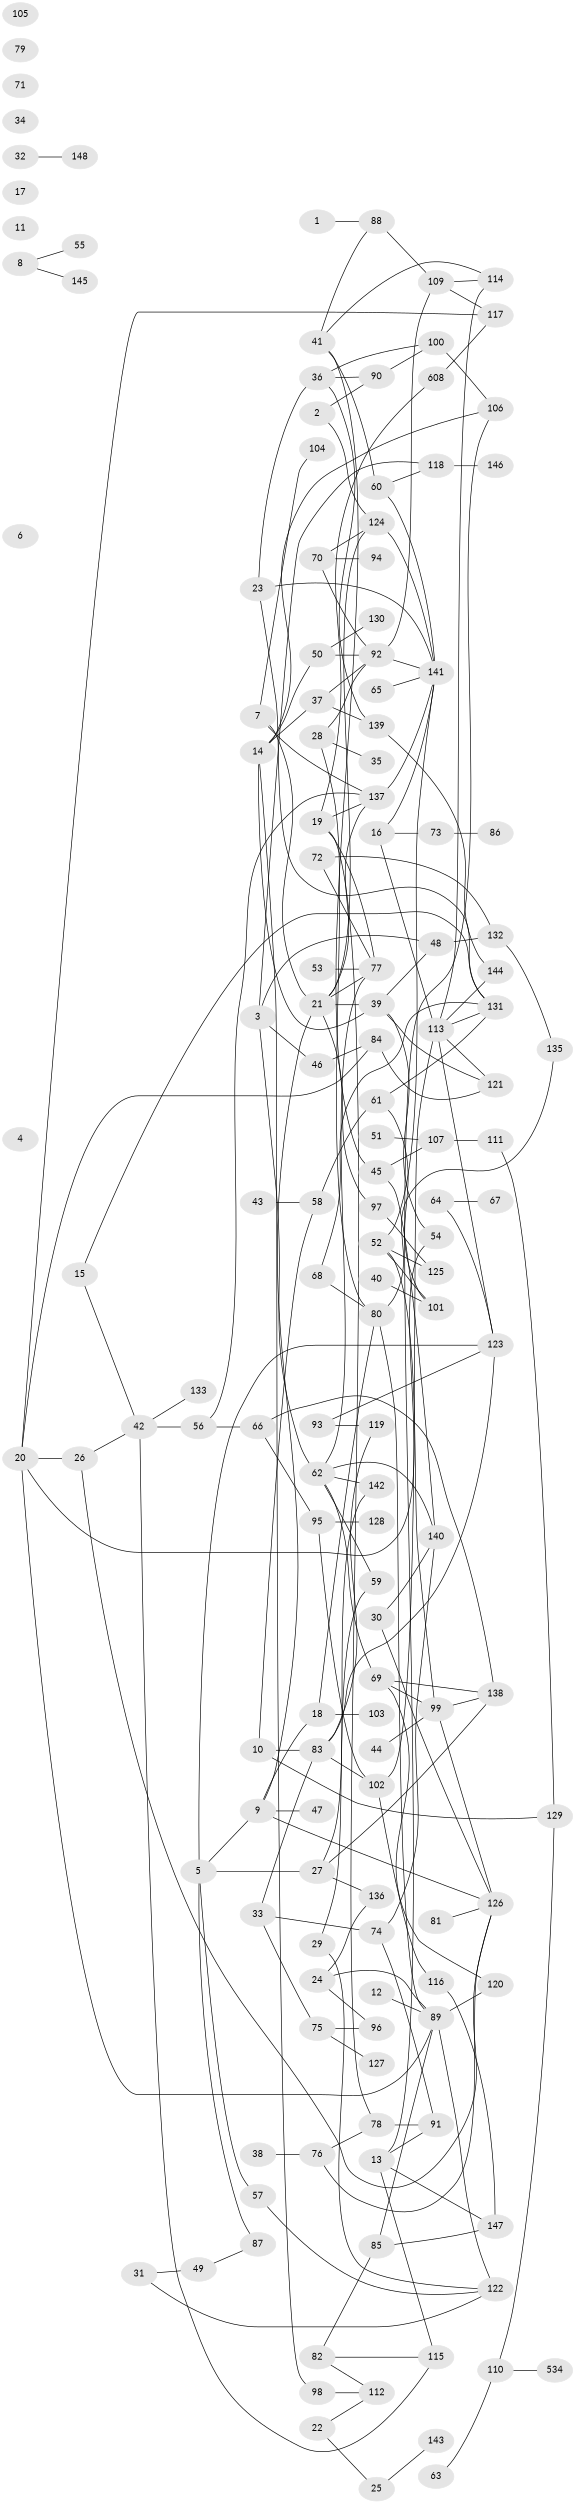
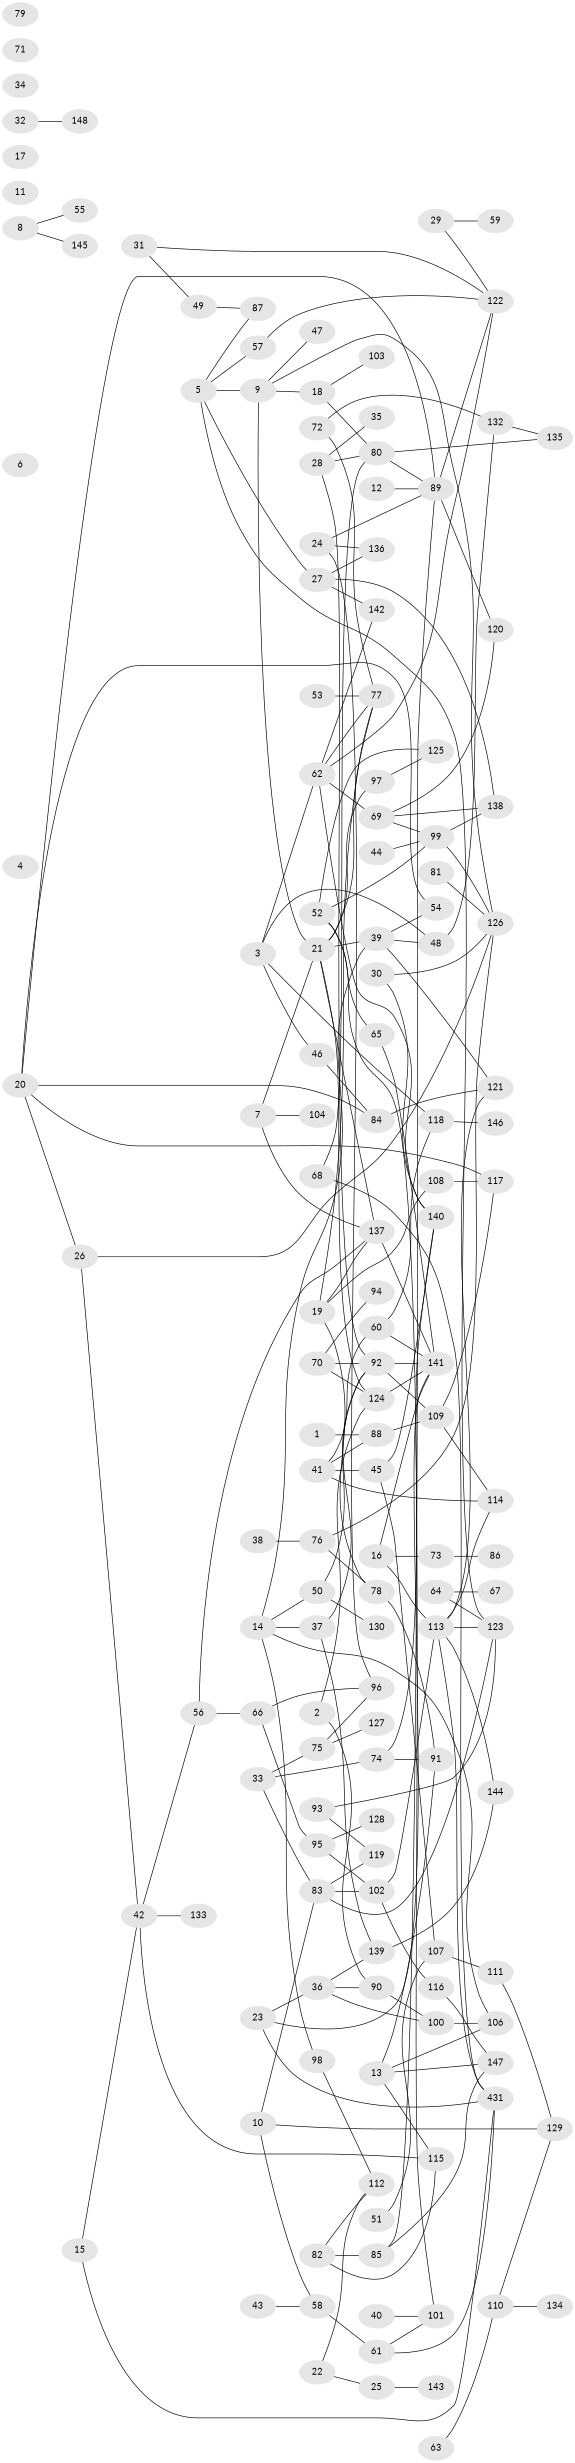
(20, 15) -> none
(436, 379) -> (436, 1182)
(417, 947) -> (348, 974)
(495, 1007) -> (495, 2099)
(441, 1475) -> (314, 1692)
(359, 1550) -> (444, 558)
(555, 2370) -> (555, 2306)
